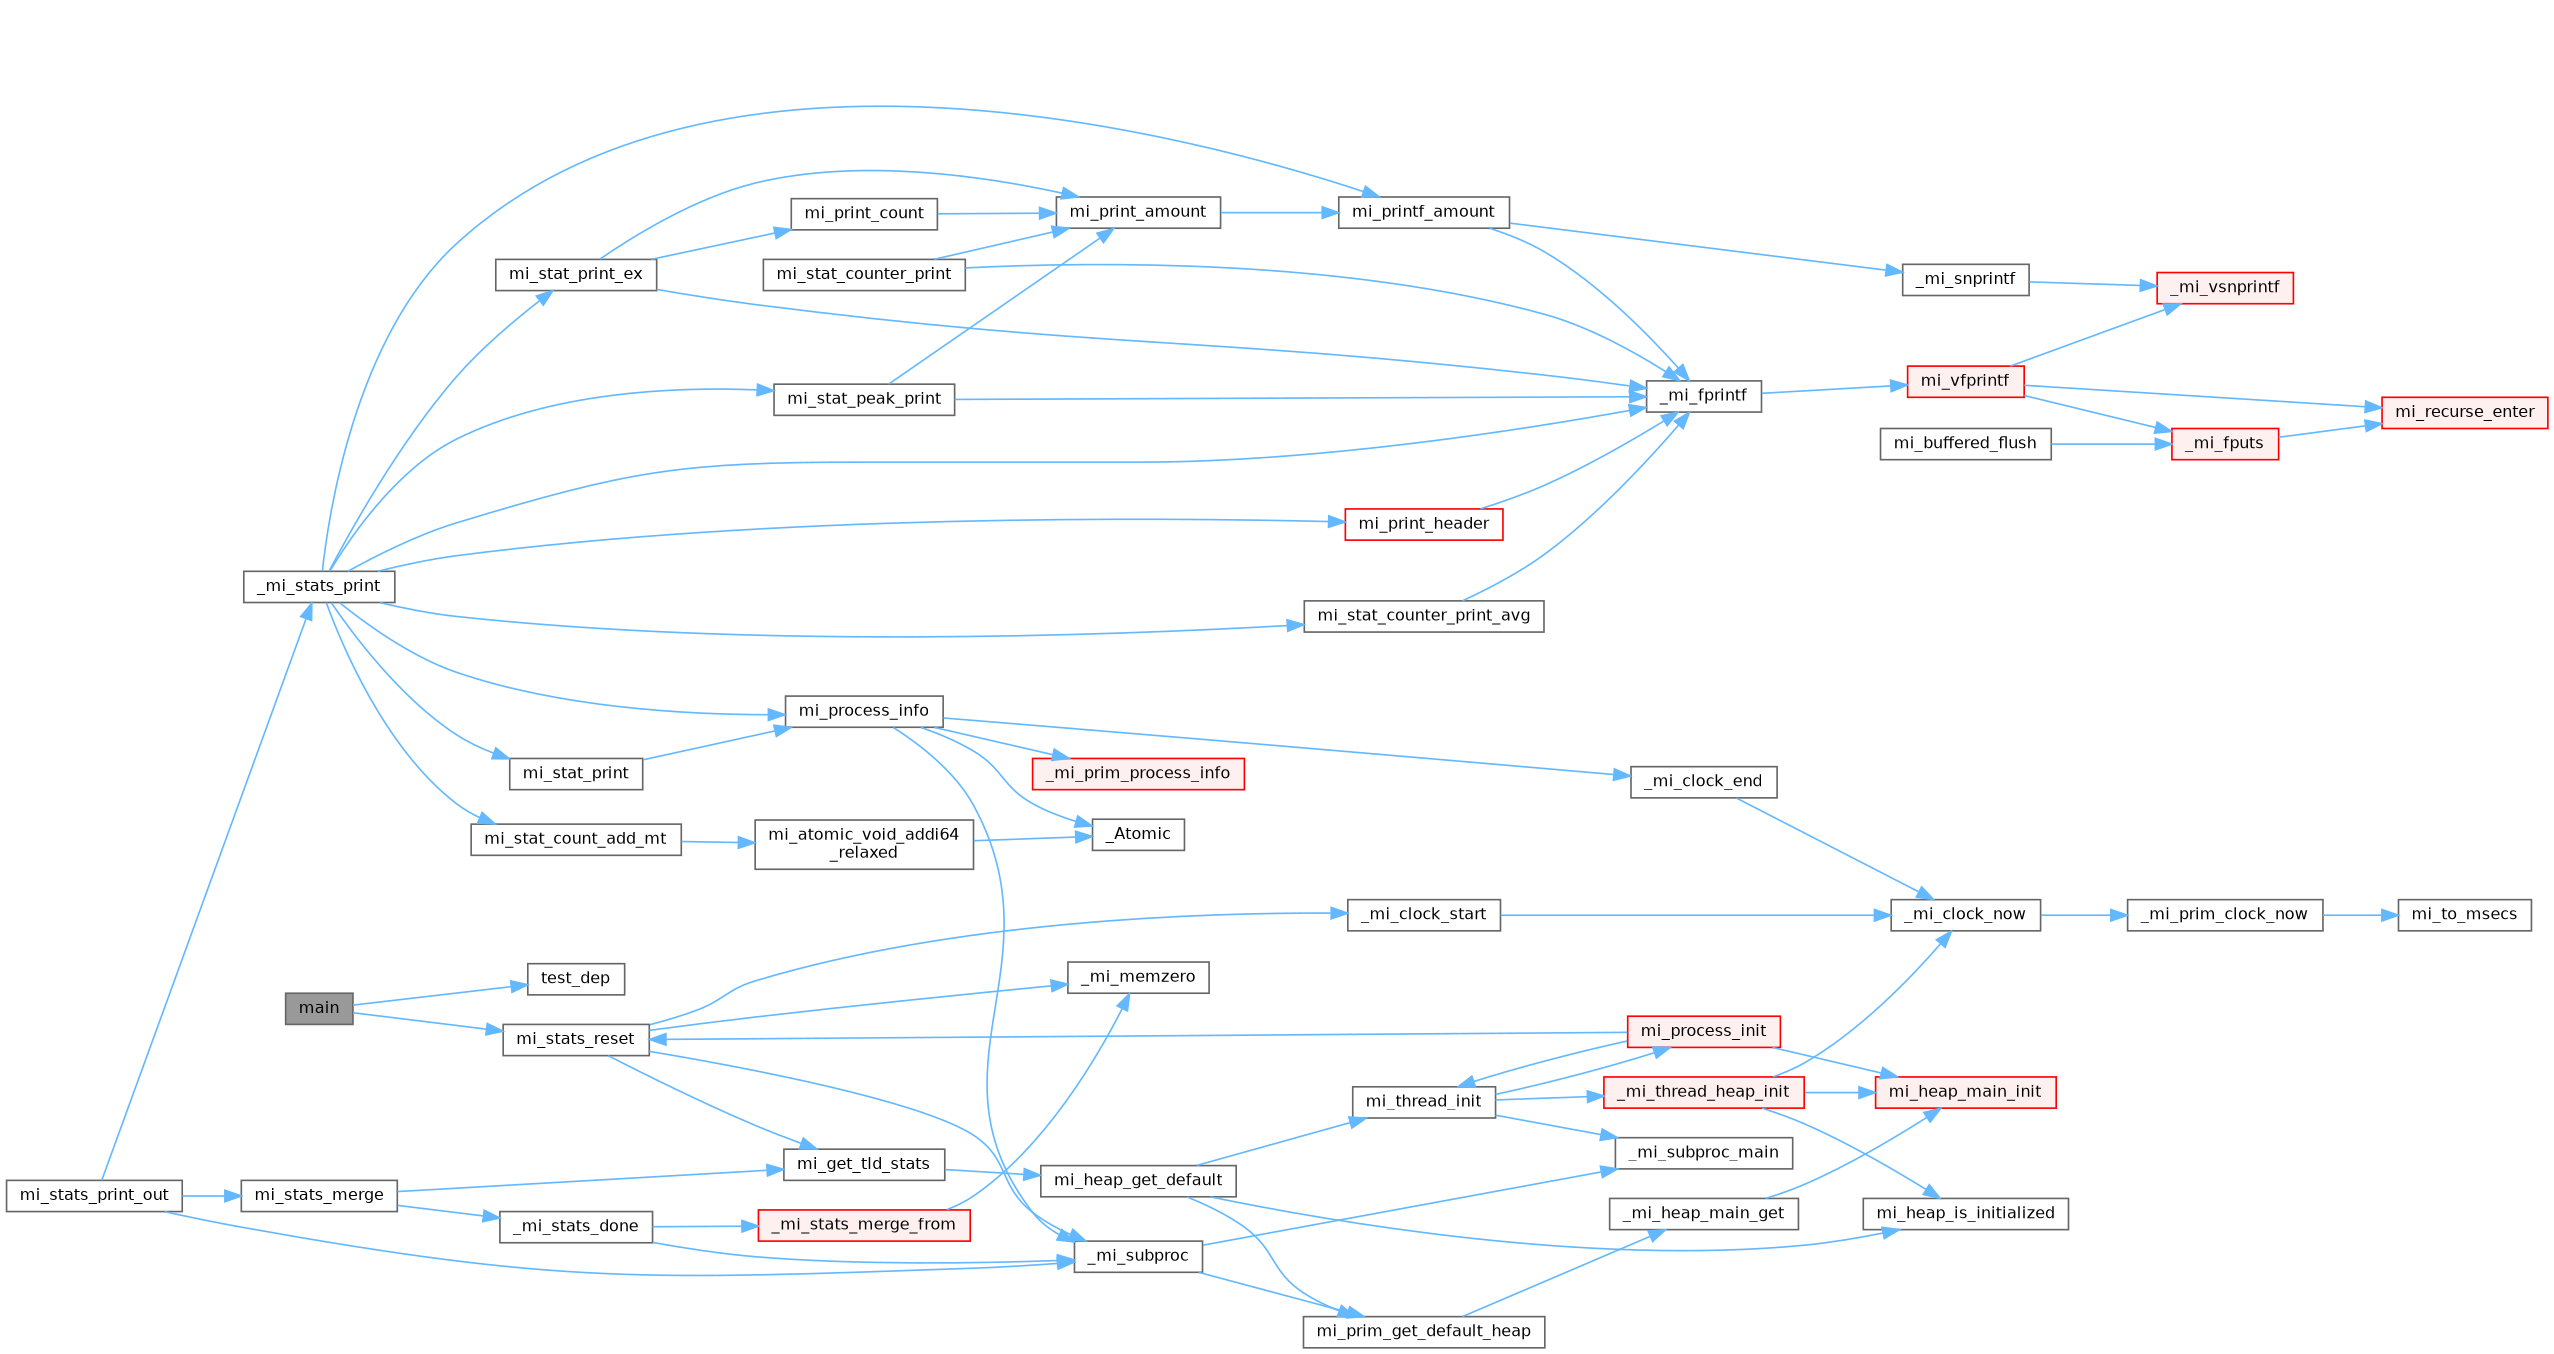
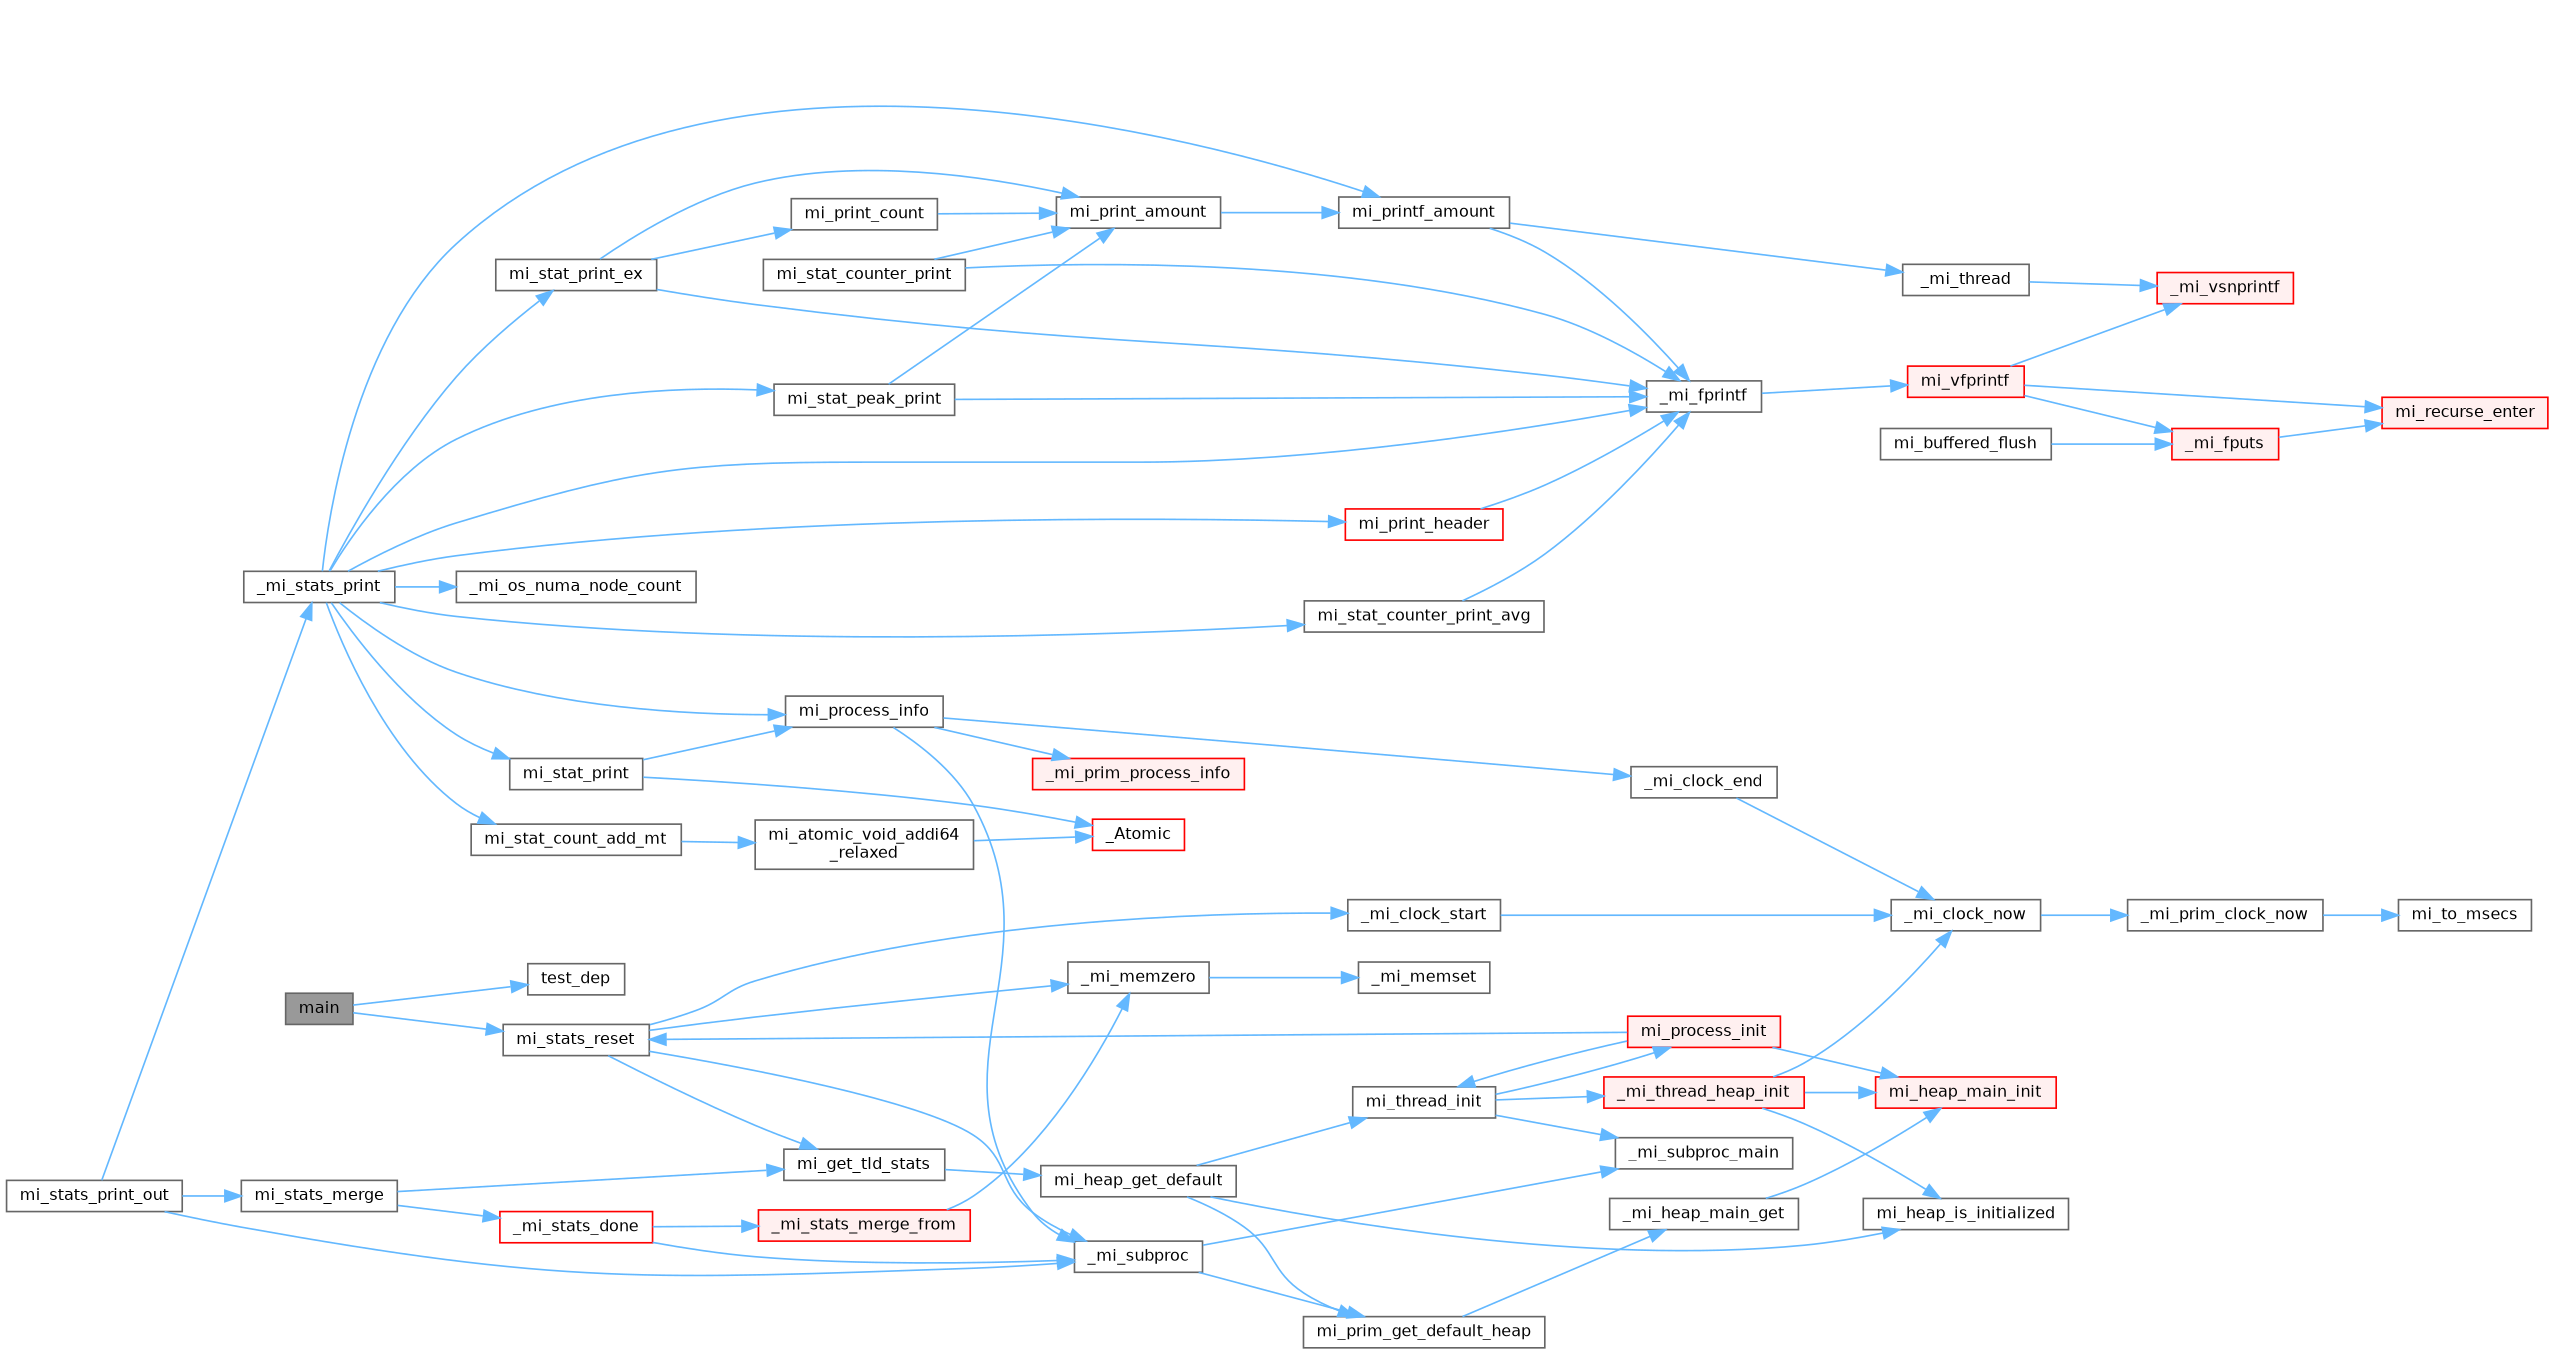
(1966, 280) -> (1966, 280)
none -> (576, 587)
(999, 773) -> (860, 793)
(1138, 835) -> (1138, 835)
none -> (1424, 978)
(576, 1227) -> (576, 1227)
